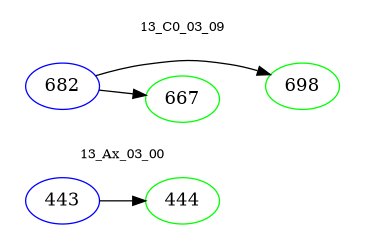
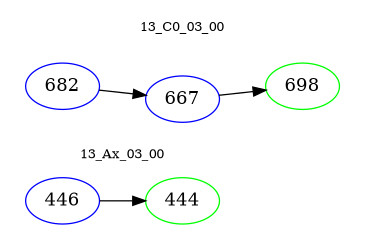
(183, 28) -> (183, 28)
(176, 61) -> (236, 93)
(183, 99) -> (183, 99)
(63, 201) -> (63, 201)
